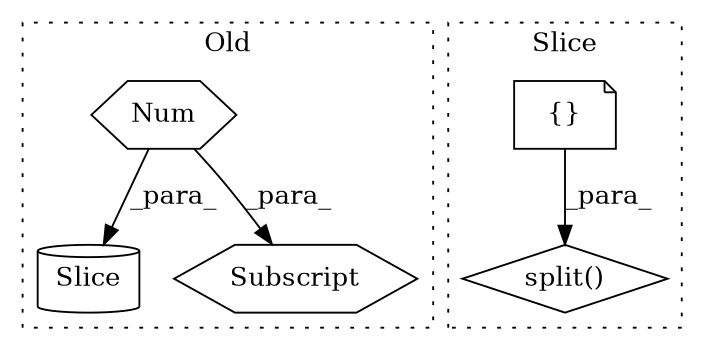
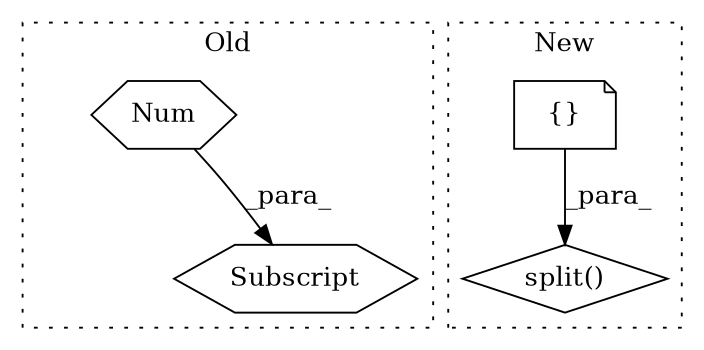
(565, 44) -> (565, 44)
(89, 279) -> none
